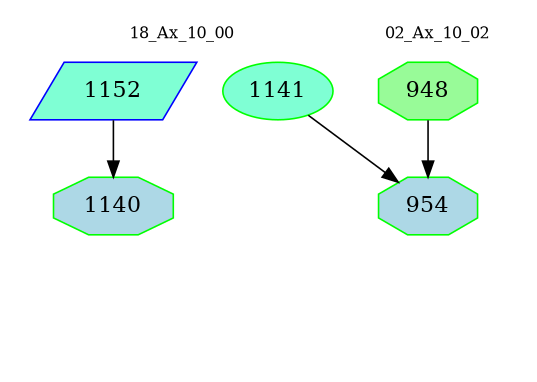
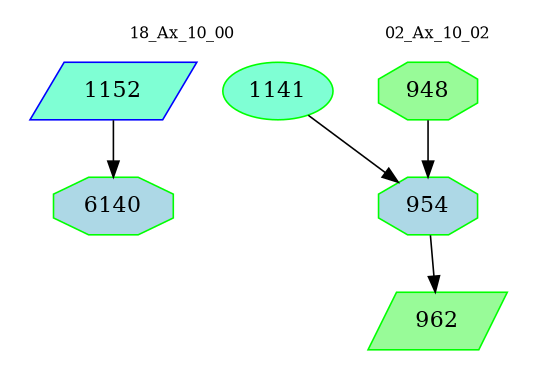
(113, 206) -> (113, 206)
none -> (438, 321)
